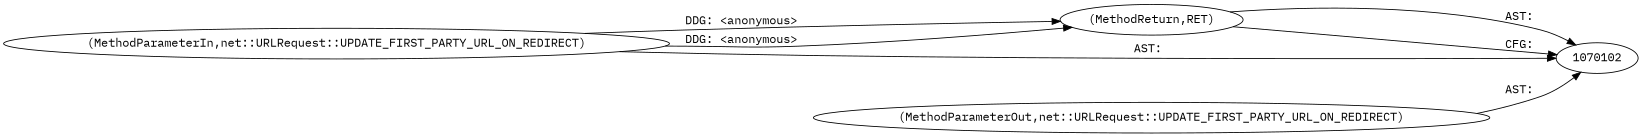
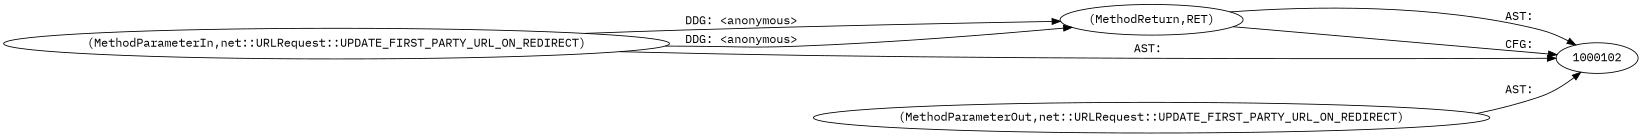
(1597, 58) -> (1597, 58)
